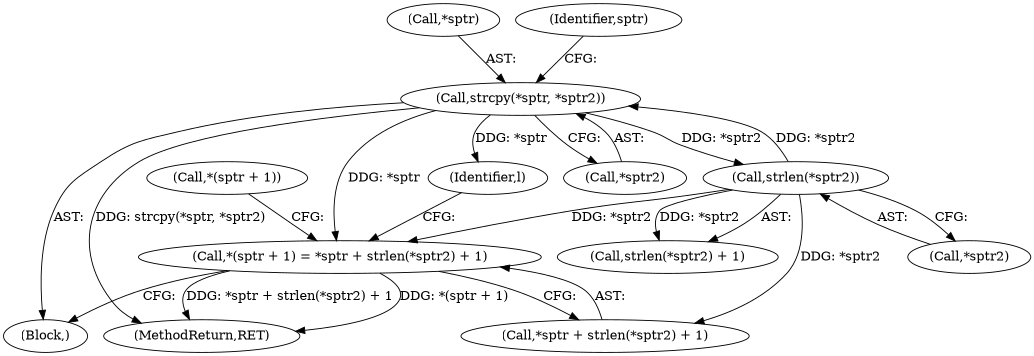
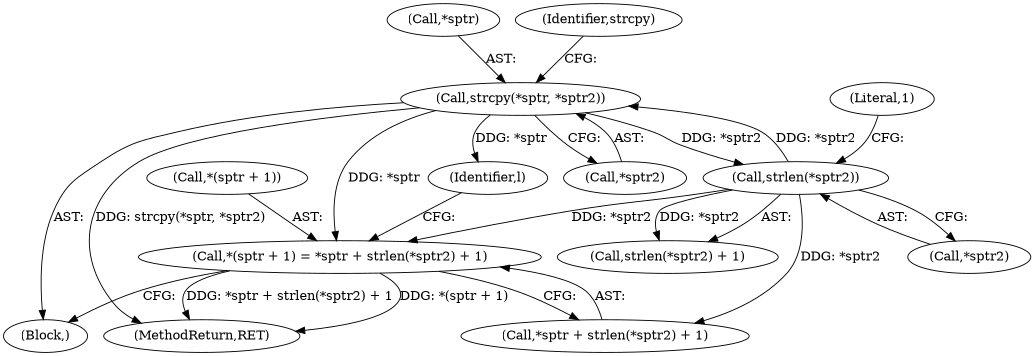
(599, 20) -> (599, 20)
none -> (882, 99)
(310, 218) -> (310, 218)
